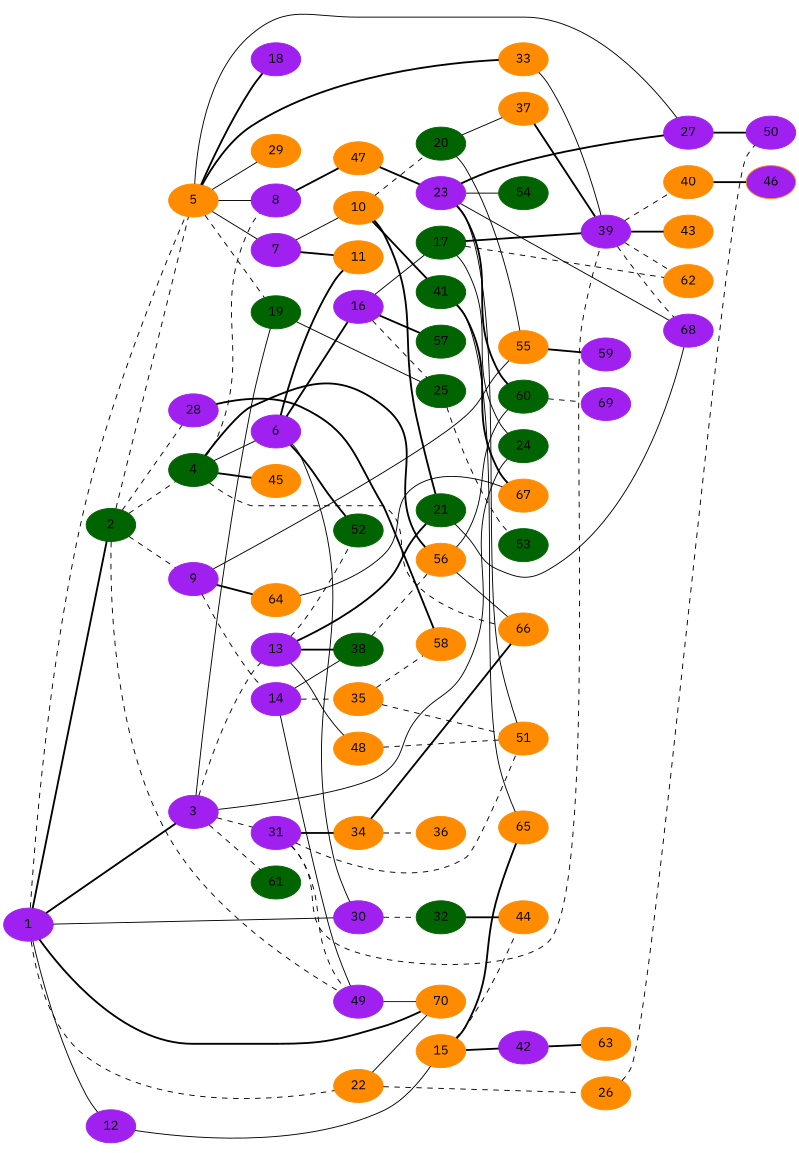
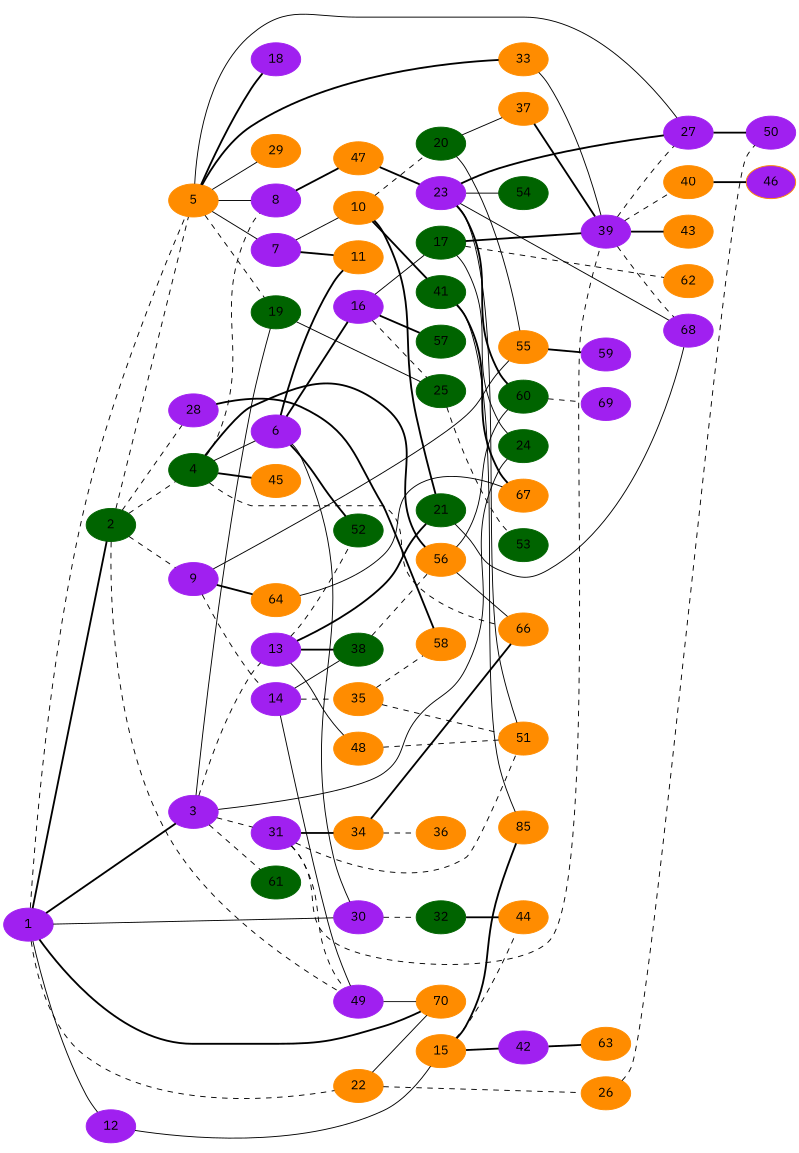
(647, 256) -> (645, 181)
(523, 828) -> (523, 828)
